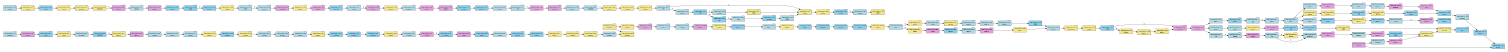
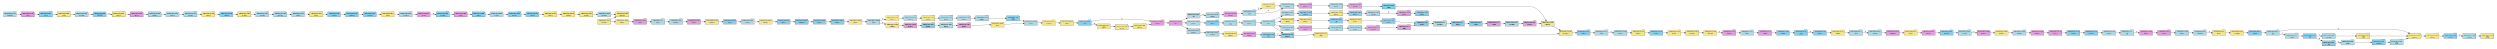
(28, 8) -> (1638, 33)
(645, 8) -> (2255, 33)
none -> (1602, 33)
(1428, 48) -> (1484, 24)
